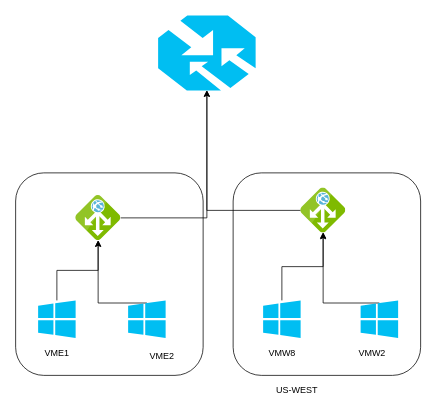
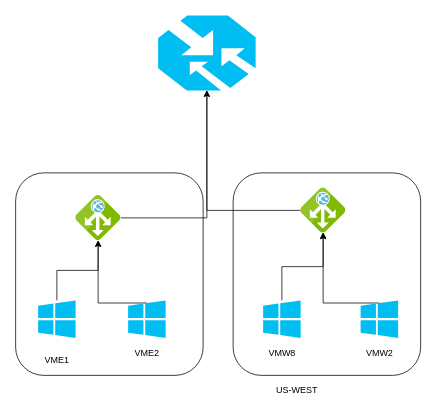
(57, 353) -> (57, 360)
(372, 353) -> (379, 353)
(162, 357) -> (147, 353)
